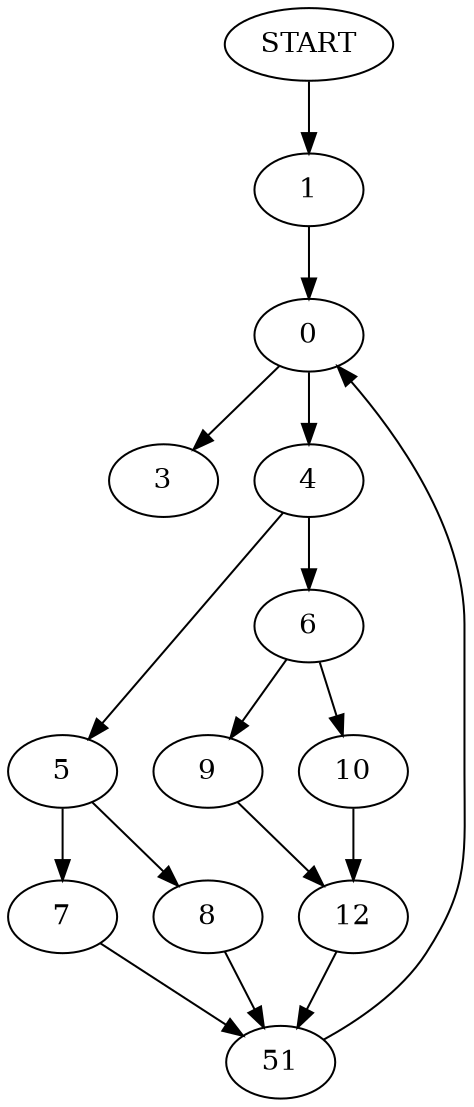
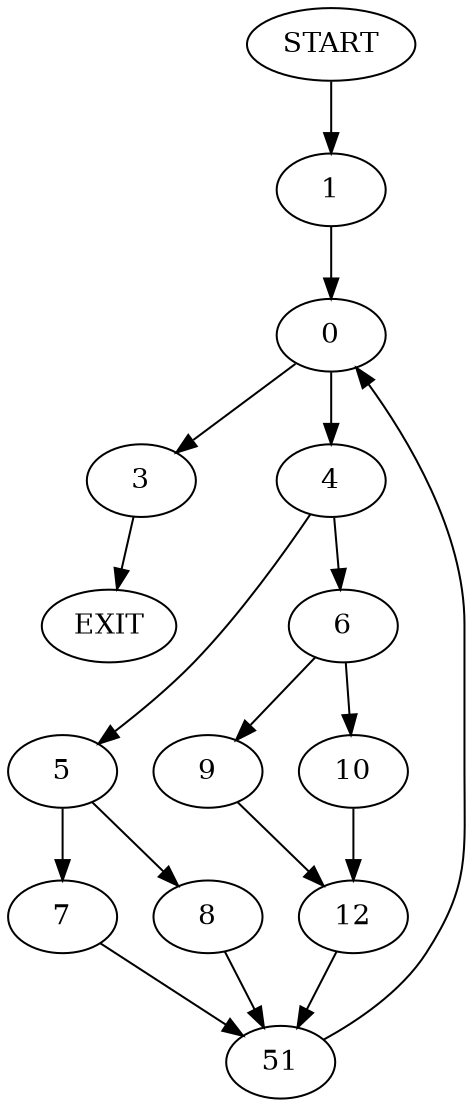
none -> (109, 626)
